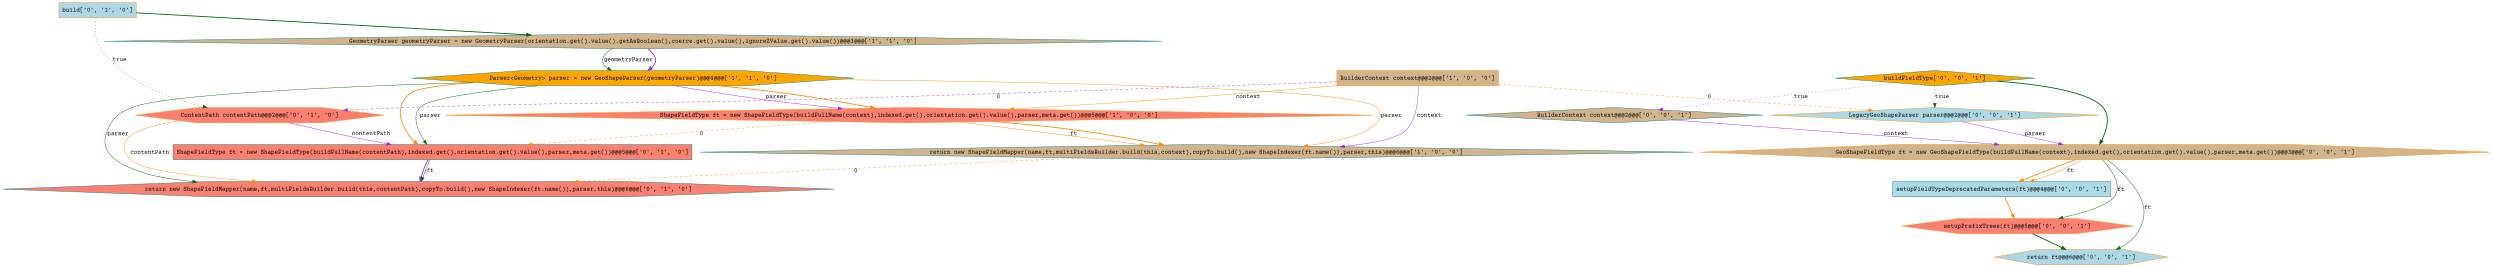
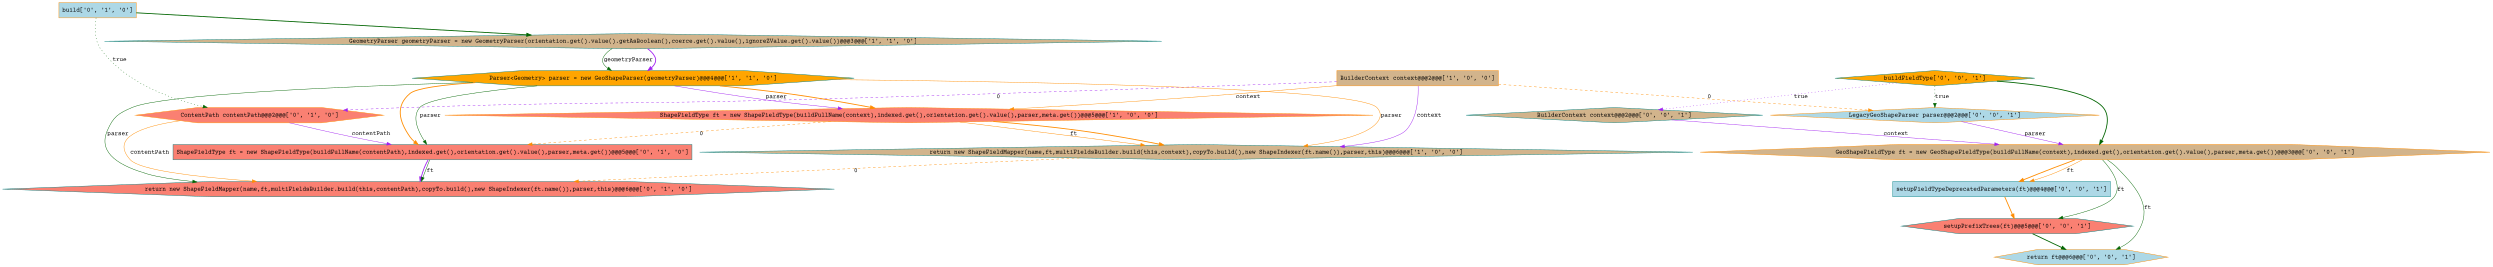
(2017, 226) -> (2017, 226)
